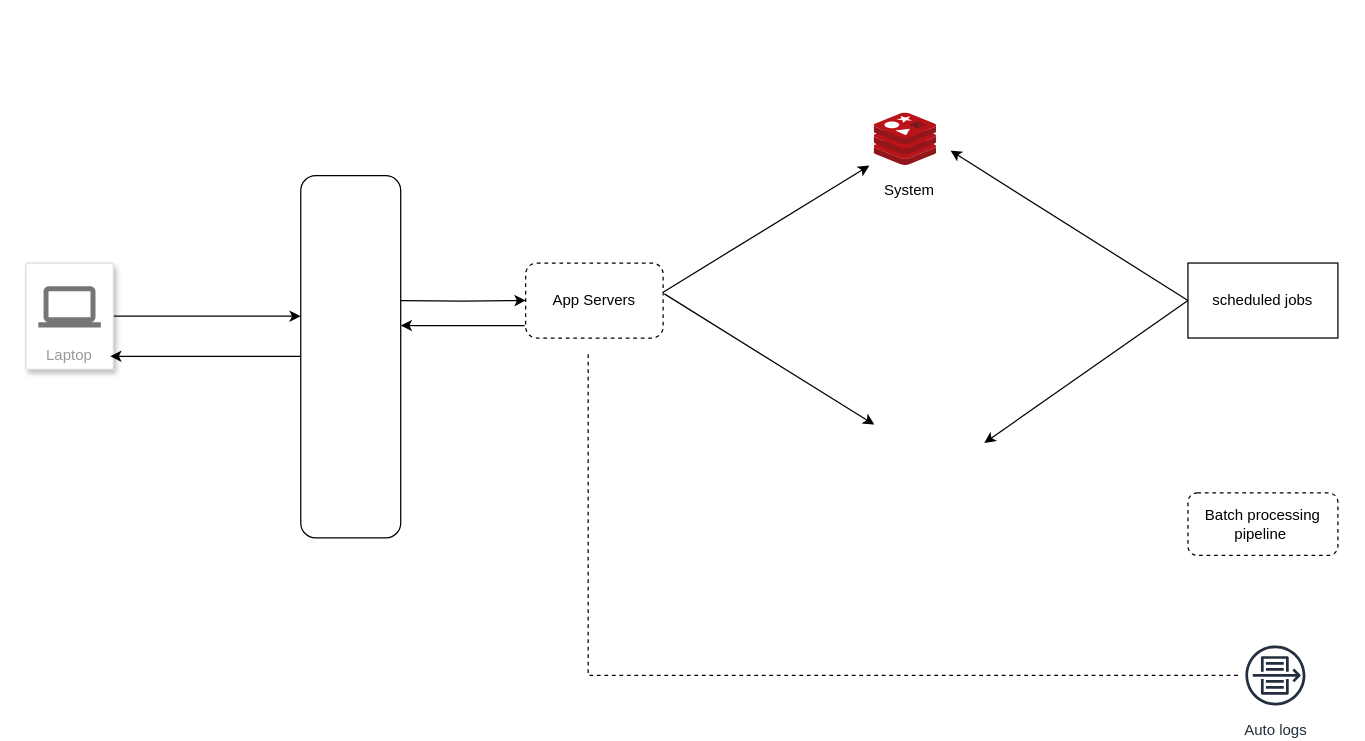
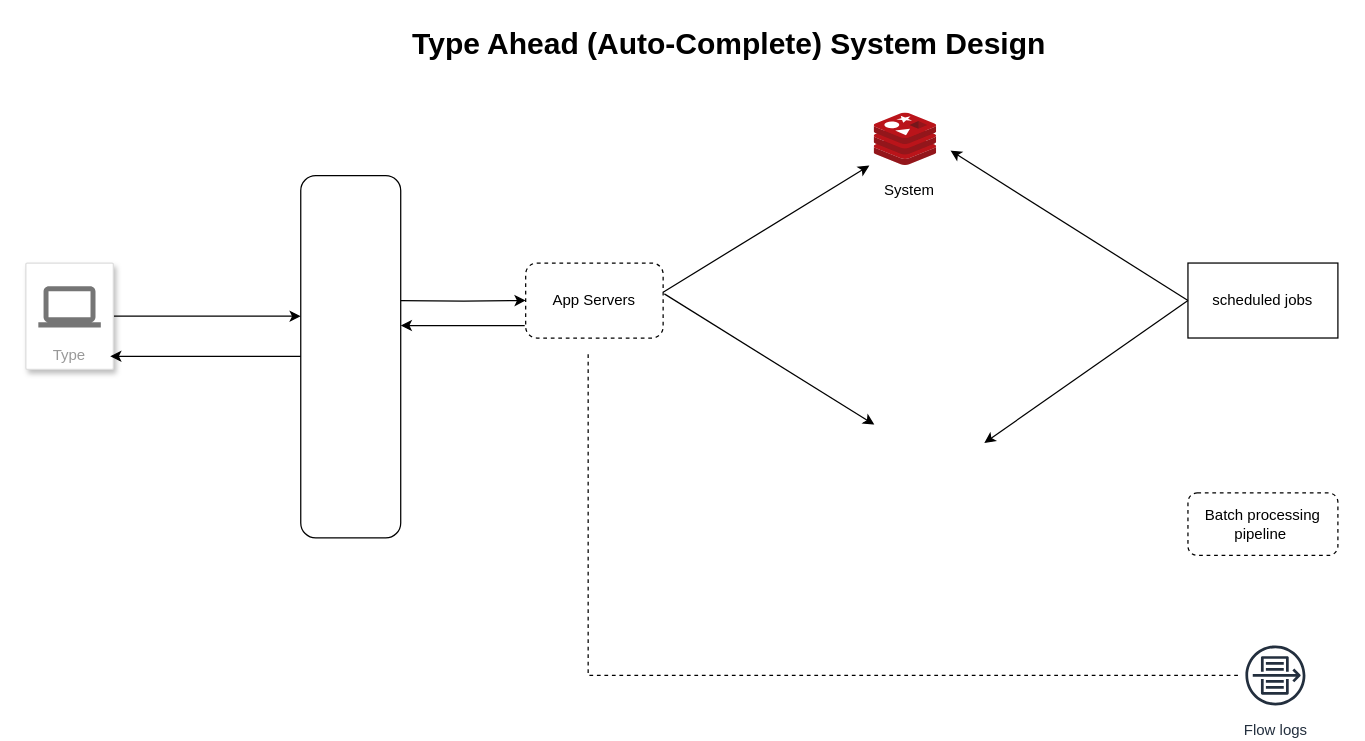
none -> (729, 44)
(69, 354) -> (69, 354)
(1276, 731) -> (1276, 731)
